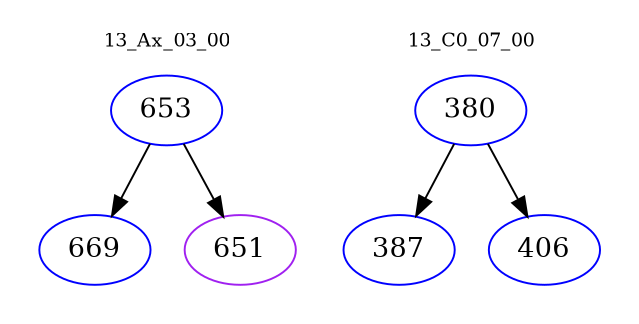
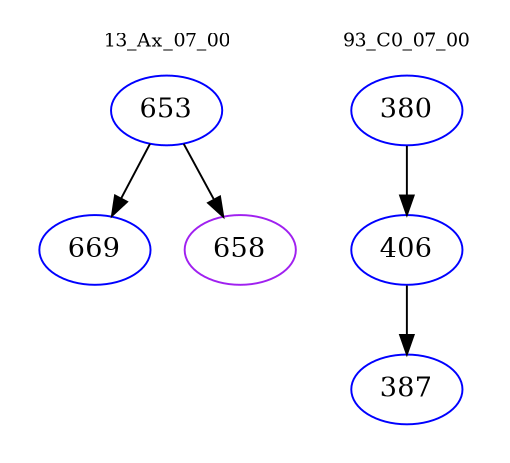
(168, 42) -> (168, 42)
(472, 42) -> (407, 42)
(440, 171) -> (407, 310)
(240, 250) -> (240, 250)
